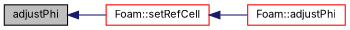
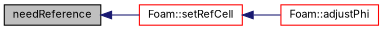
(36, 15) -> (53, 15)
